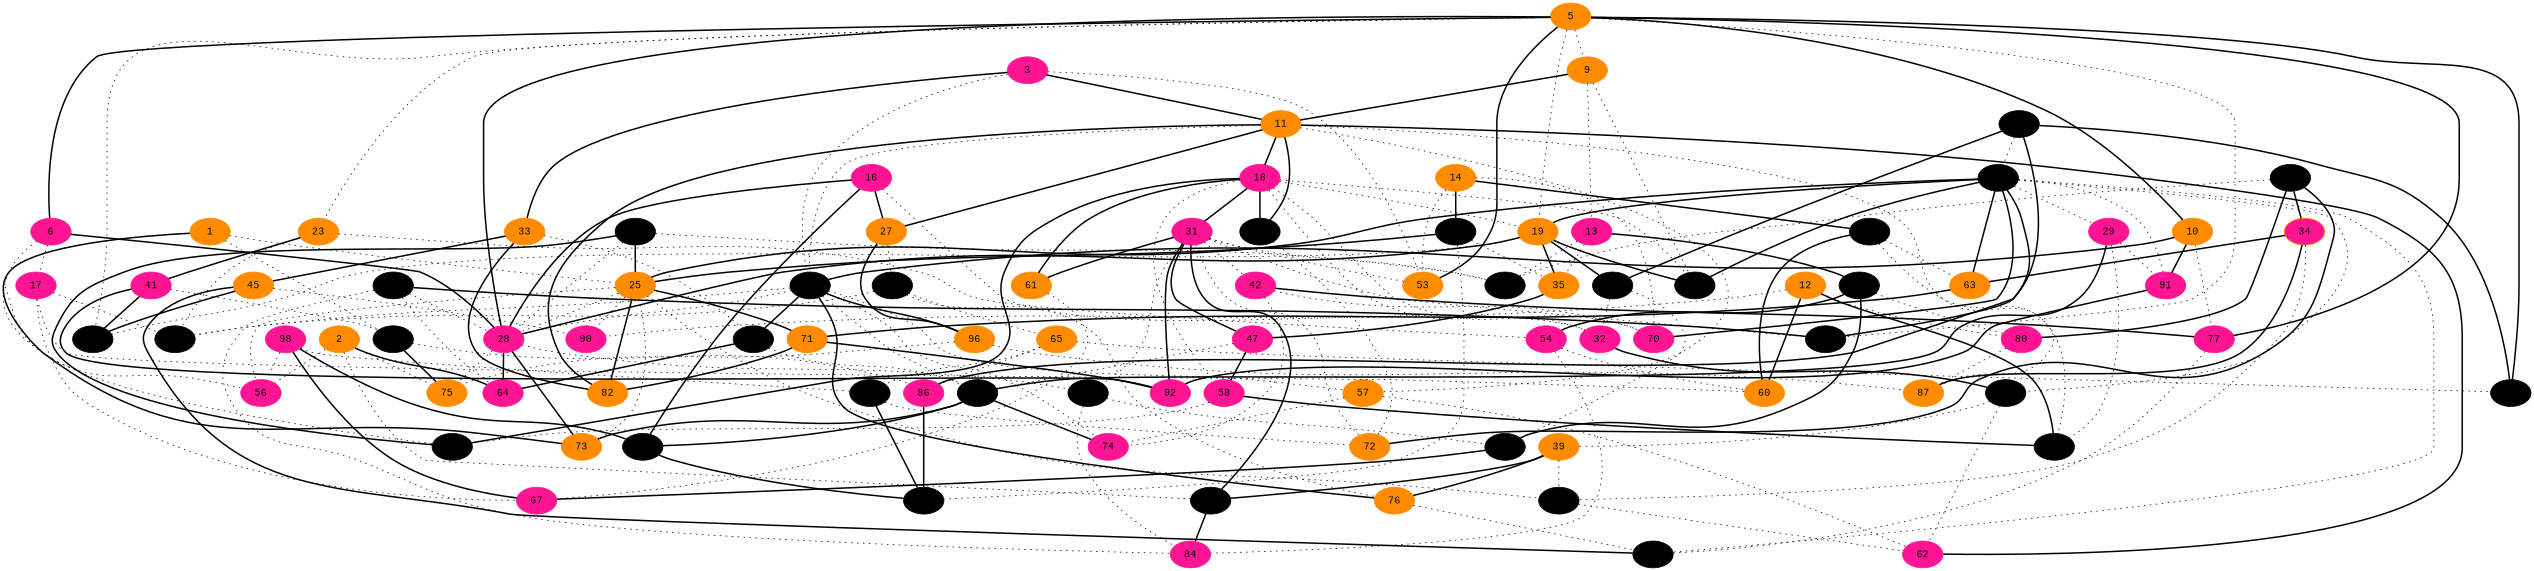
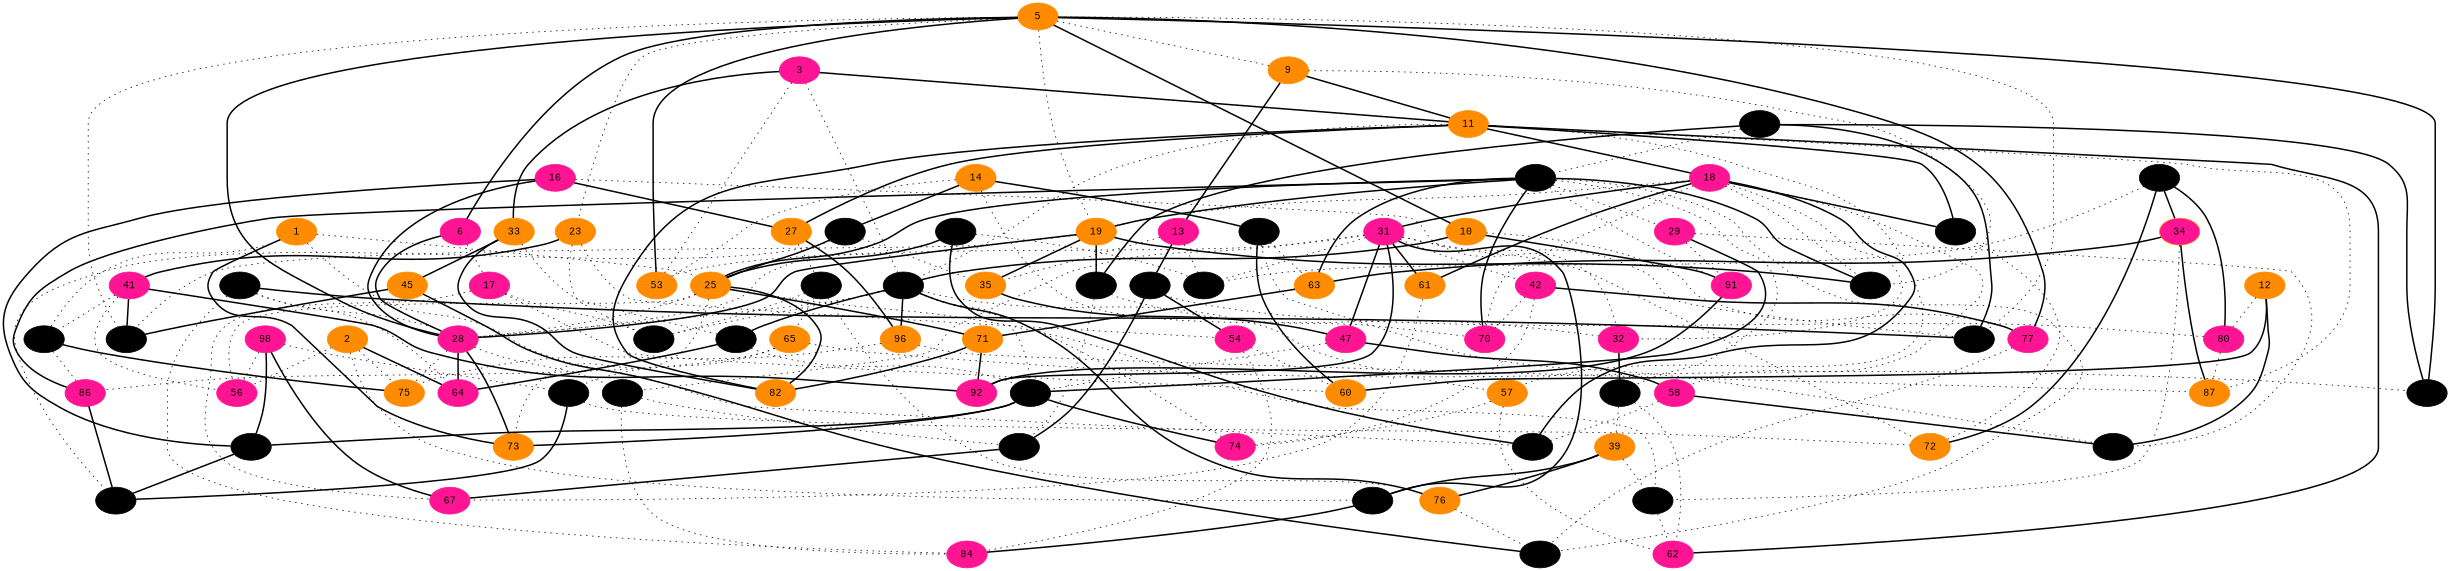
(1590, 154) -> (1233, 151)
(586, 339) -> none
(106, 375) -> (126, 368)
